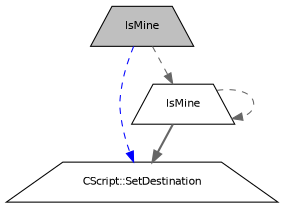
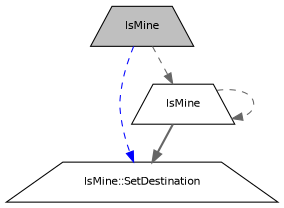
(142, 182) -> (142, 182)
